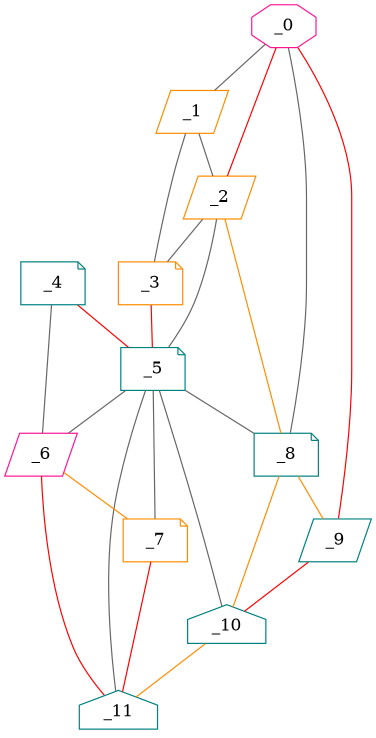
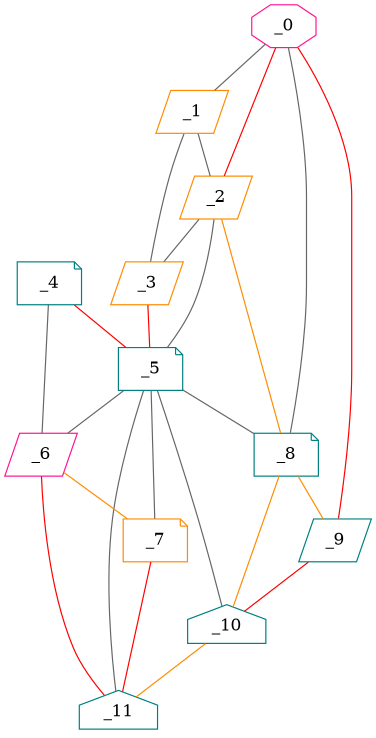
(151, 283) -> (147, 283)
